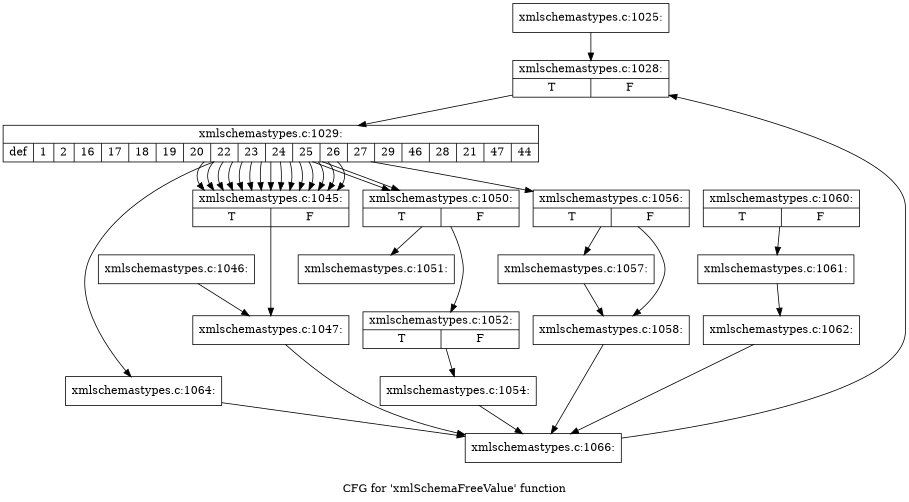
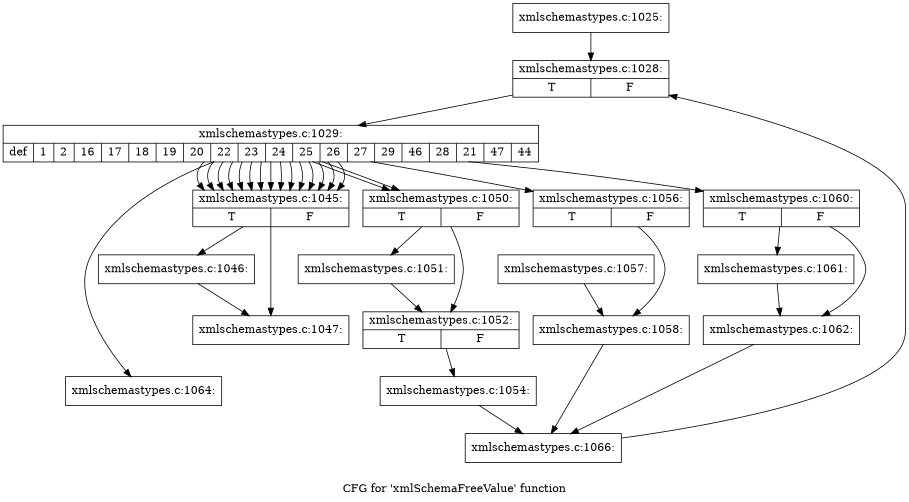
none -> (582, 174)
(595, 237) -> none
none -> (224, 239)
none -> (866, 270)
none -> (404, 295)
(365, 401) -> none
(339, 419) -> none
